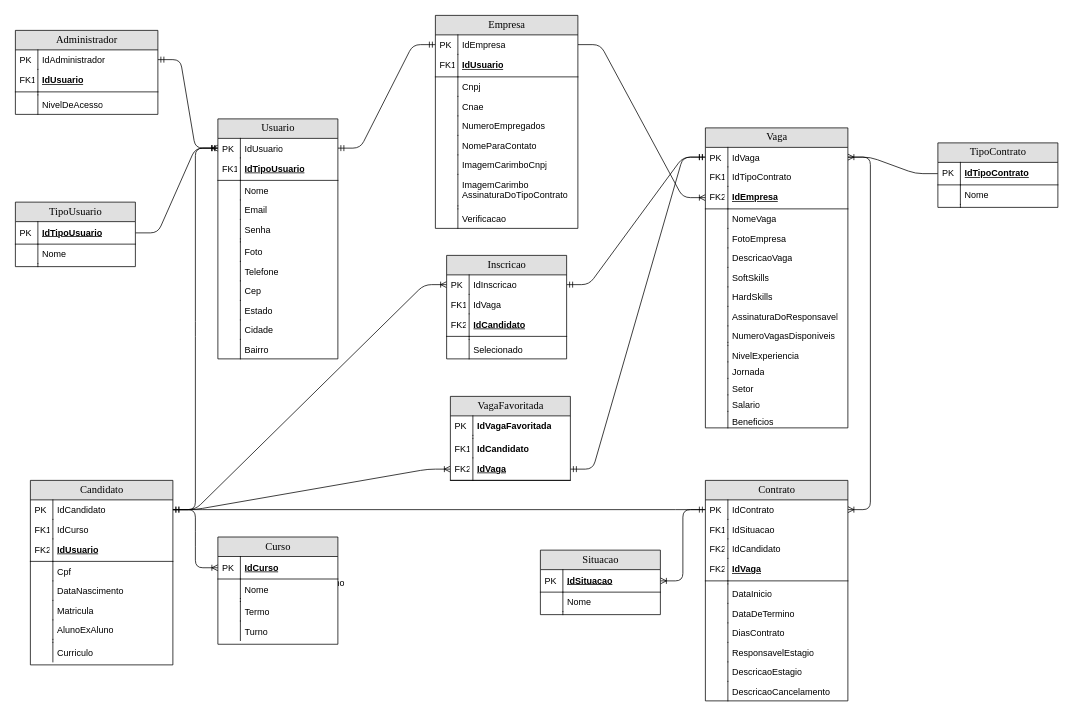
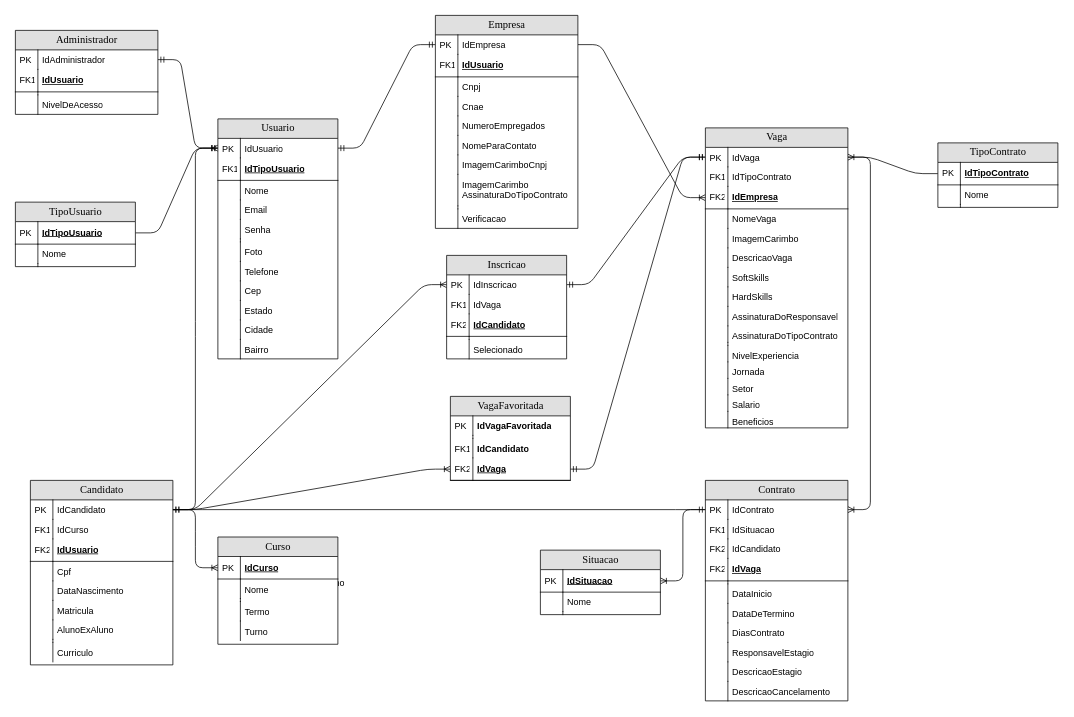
(760, 239) -> (764, 239)
(784, 337) -> (789, 342)
